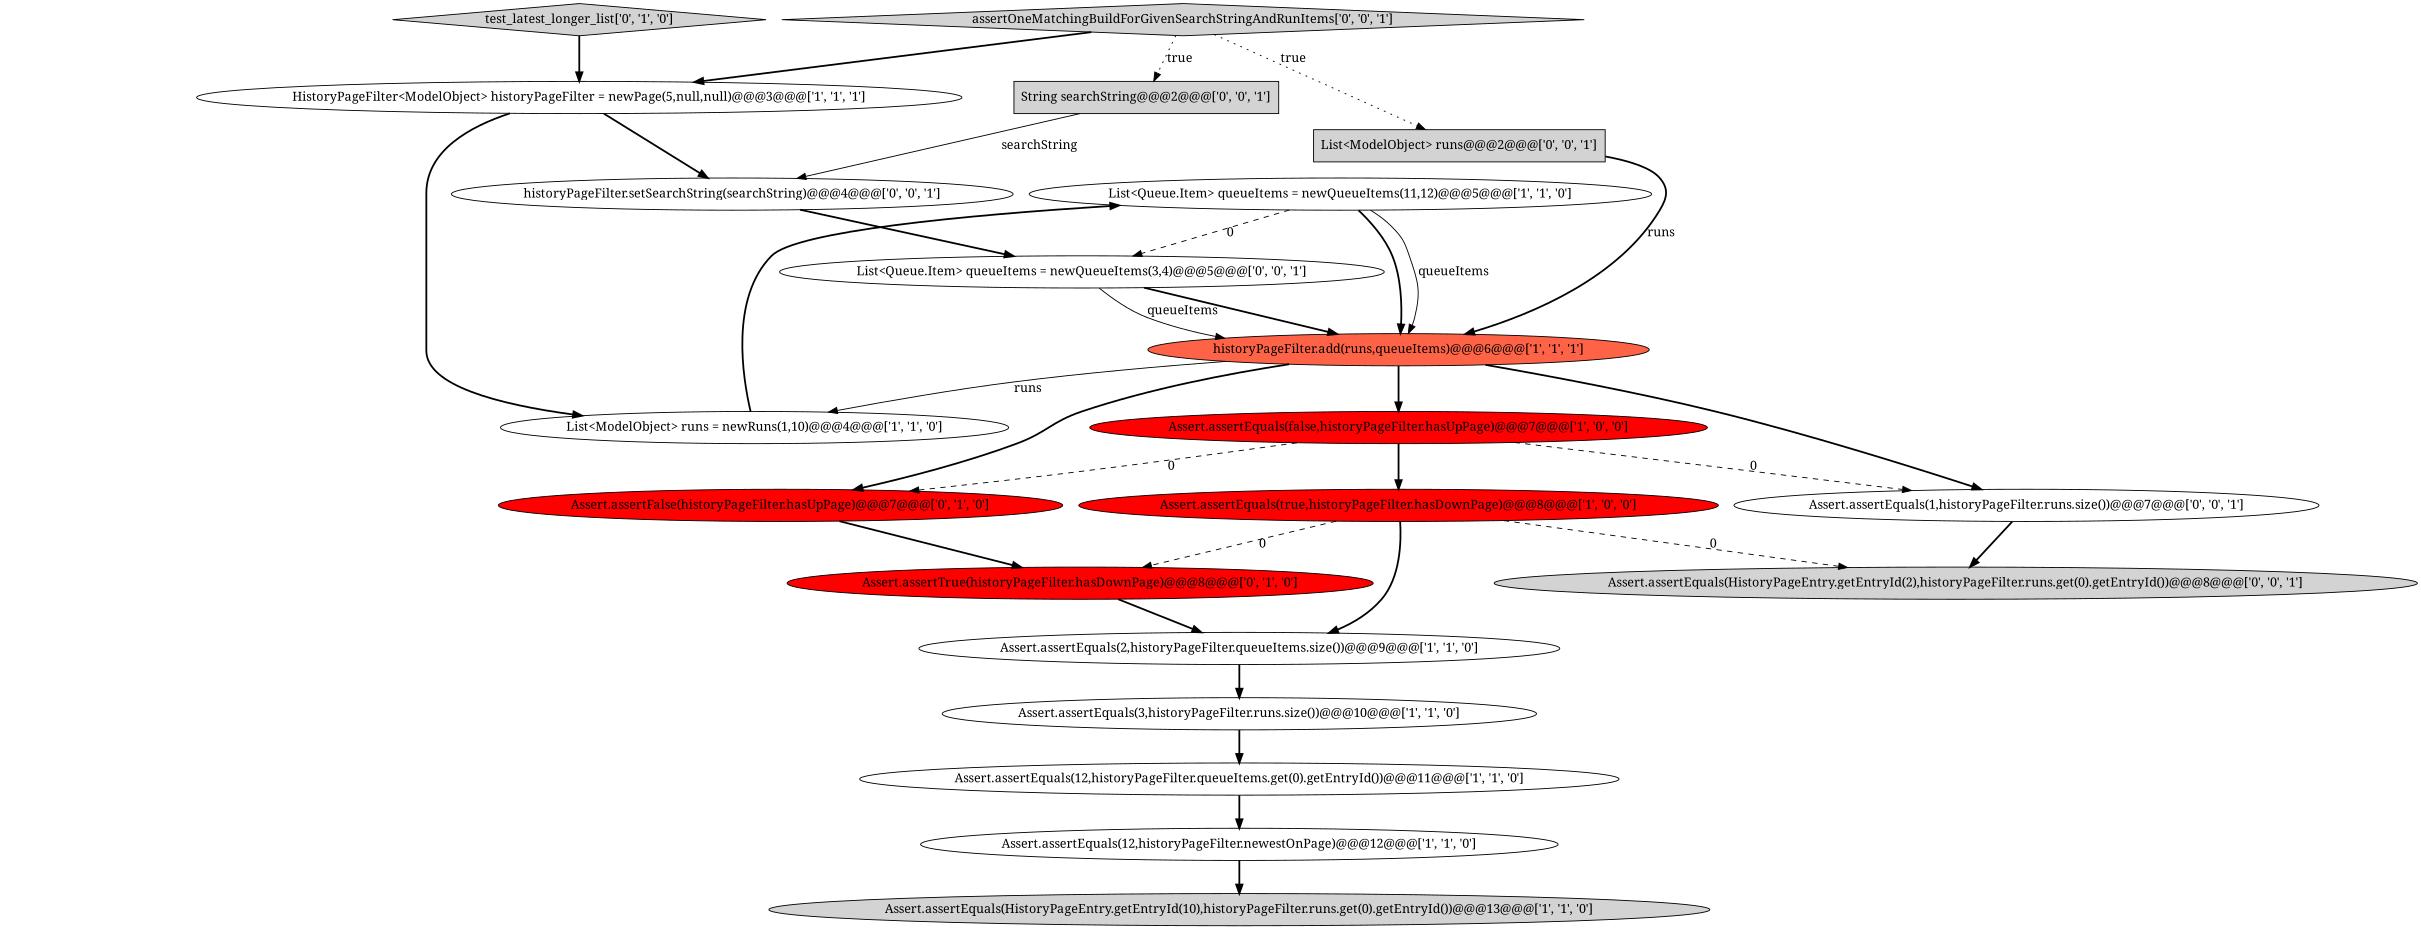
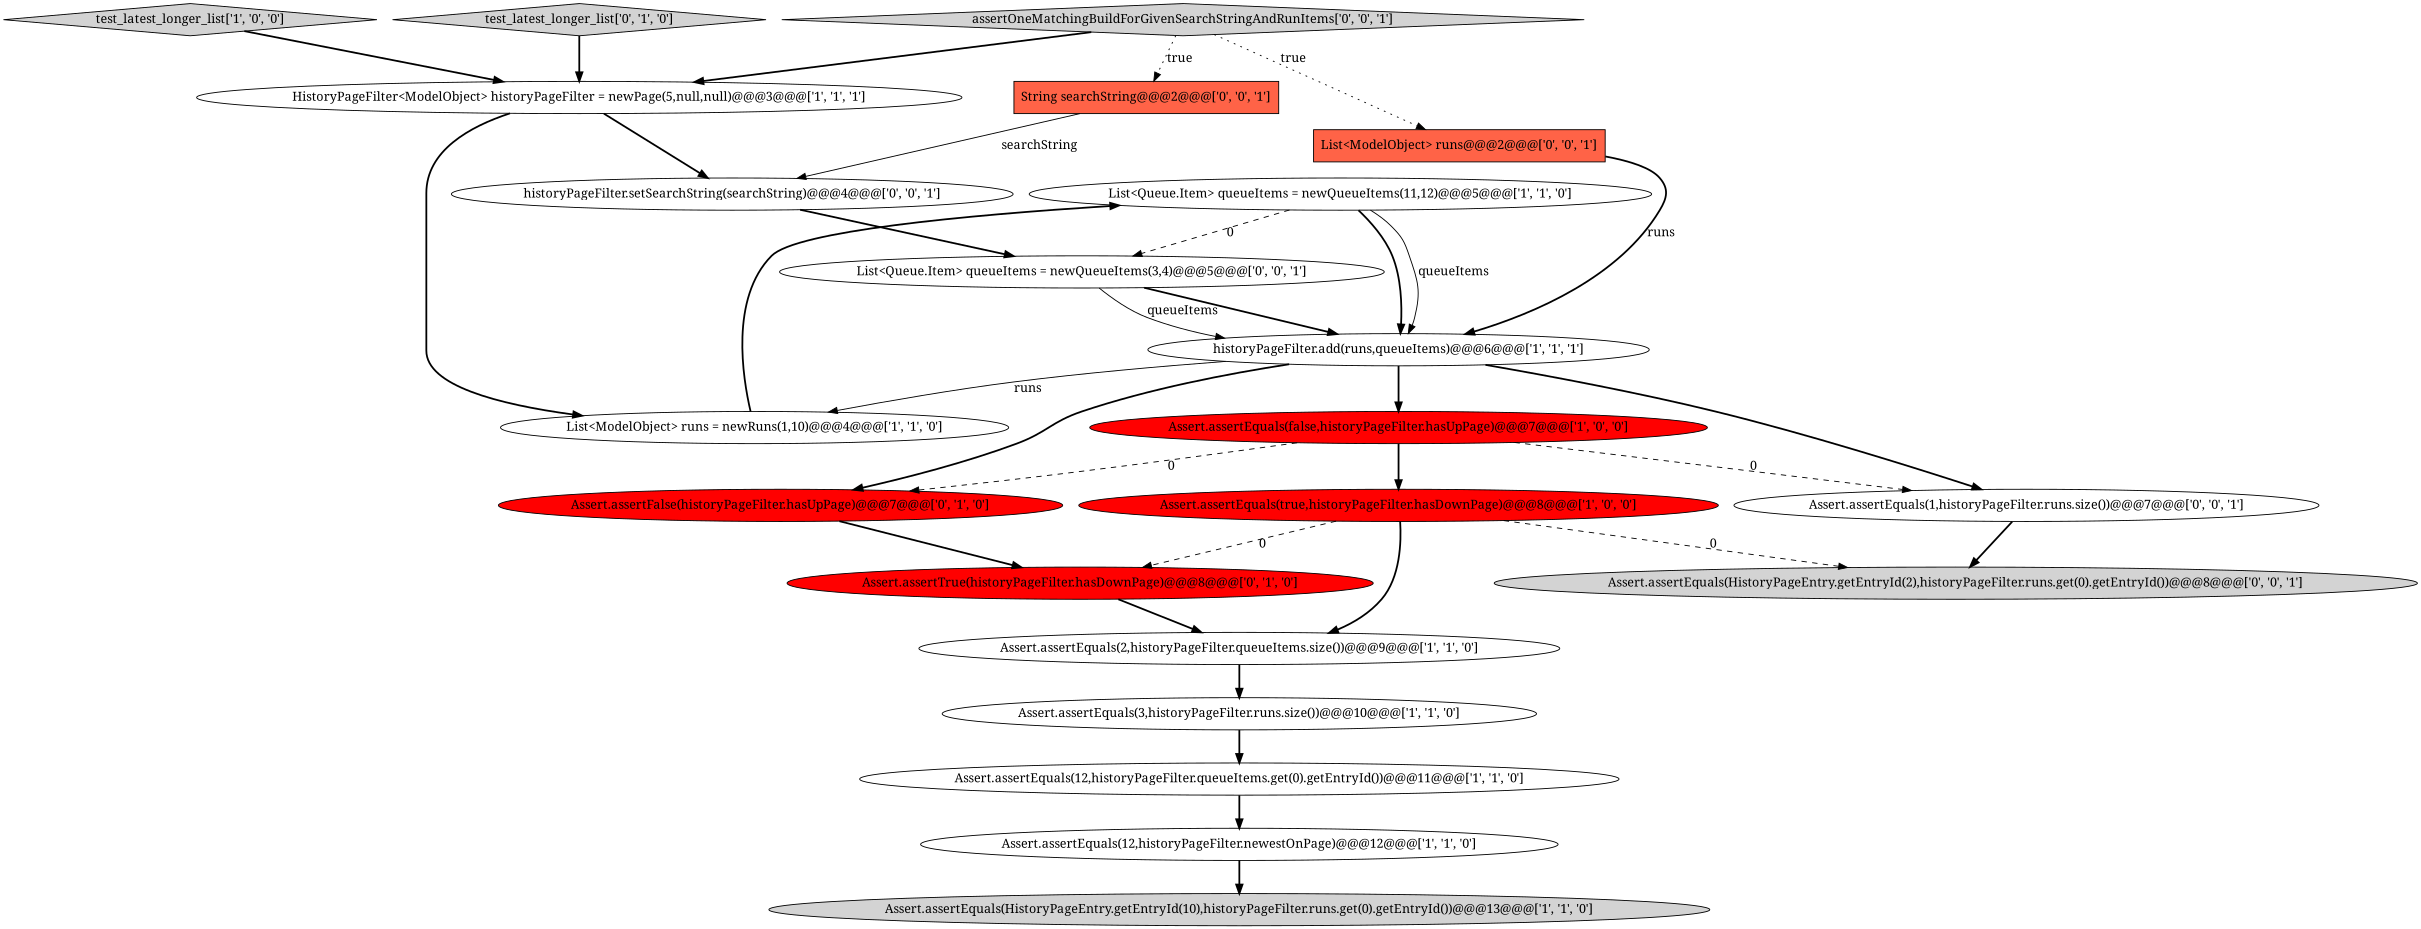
none -> (190, 20)
(1146, 97) -> (1146, 97)
(1459, 146) -> (1459, 146)
(1399, 350) -> (1399, 350)
